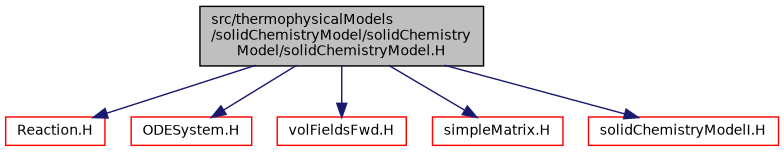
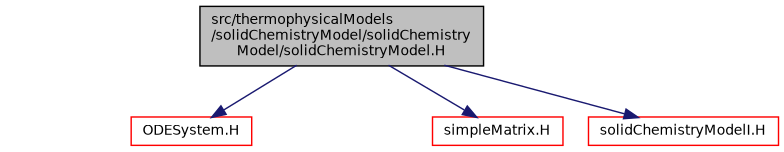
(55, 131) -> none
(342, 131) -> none
